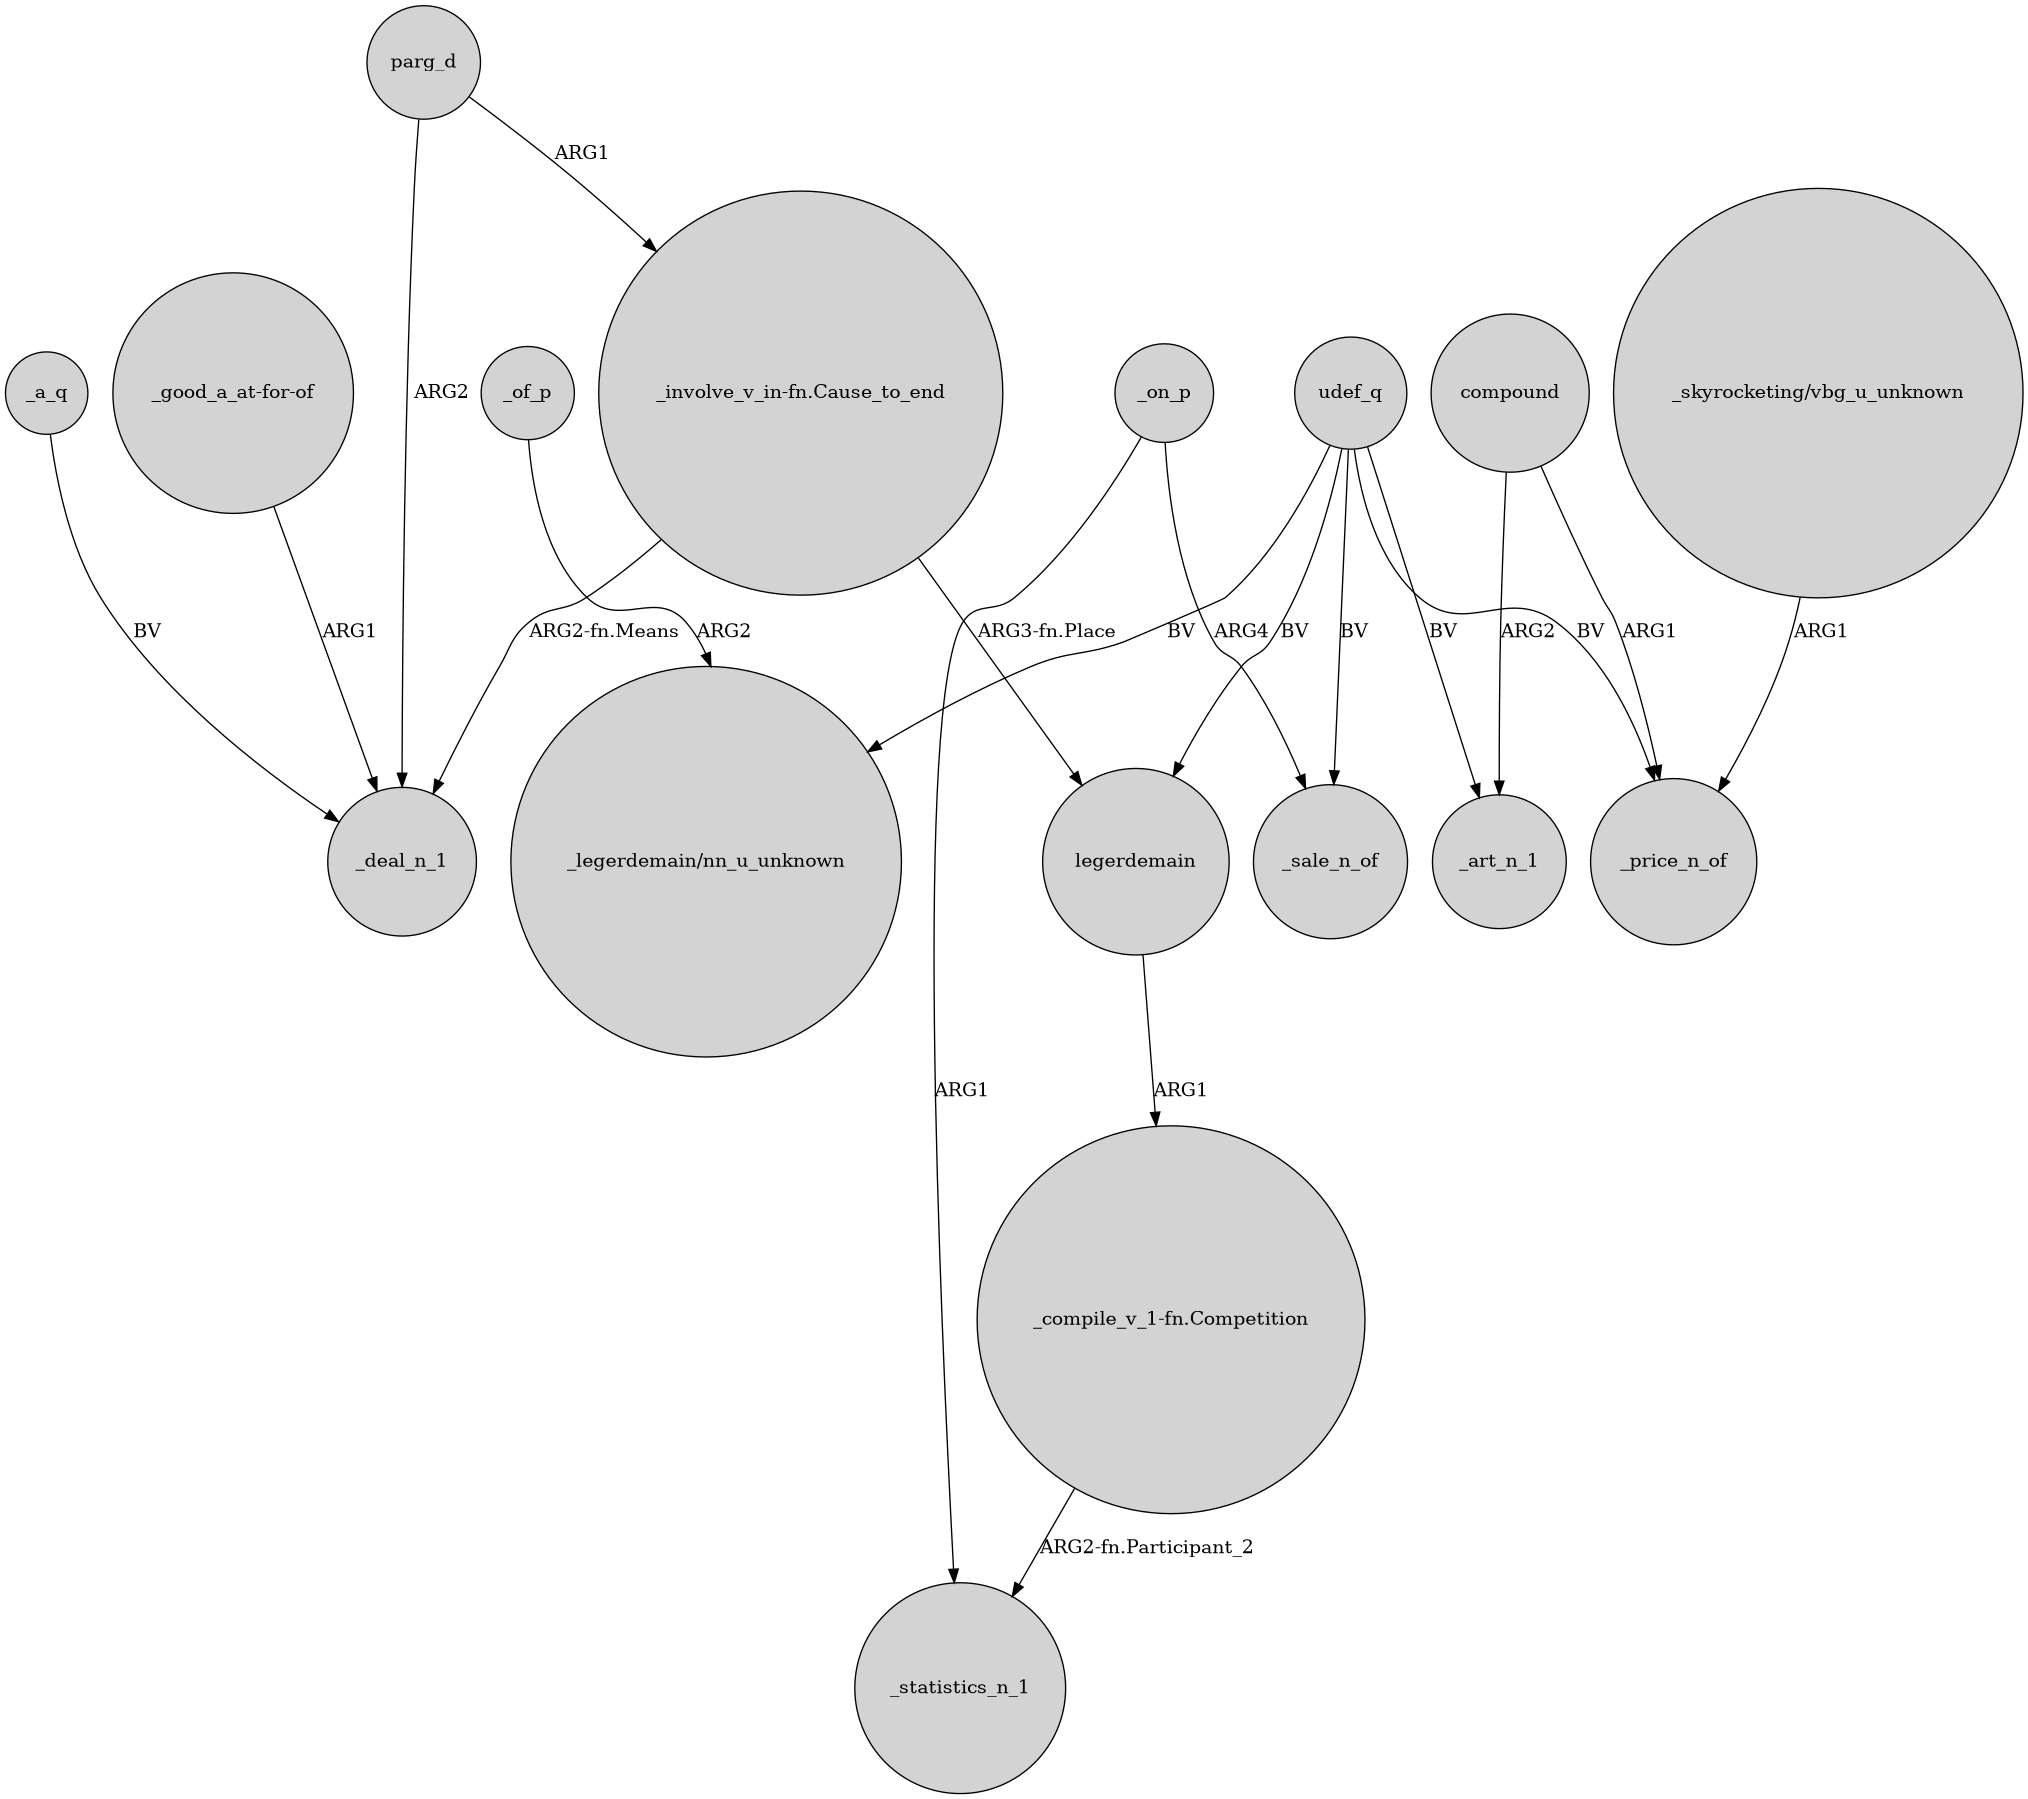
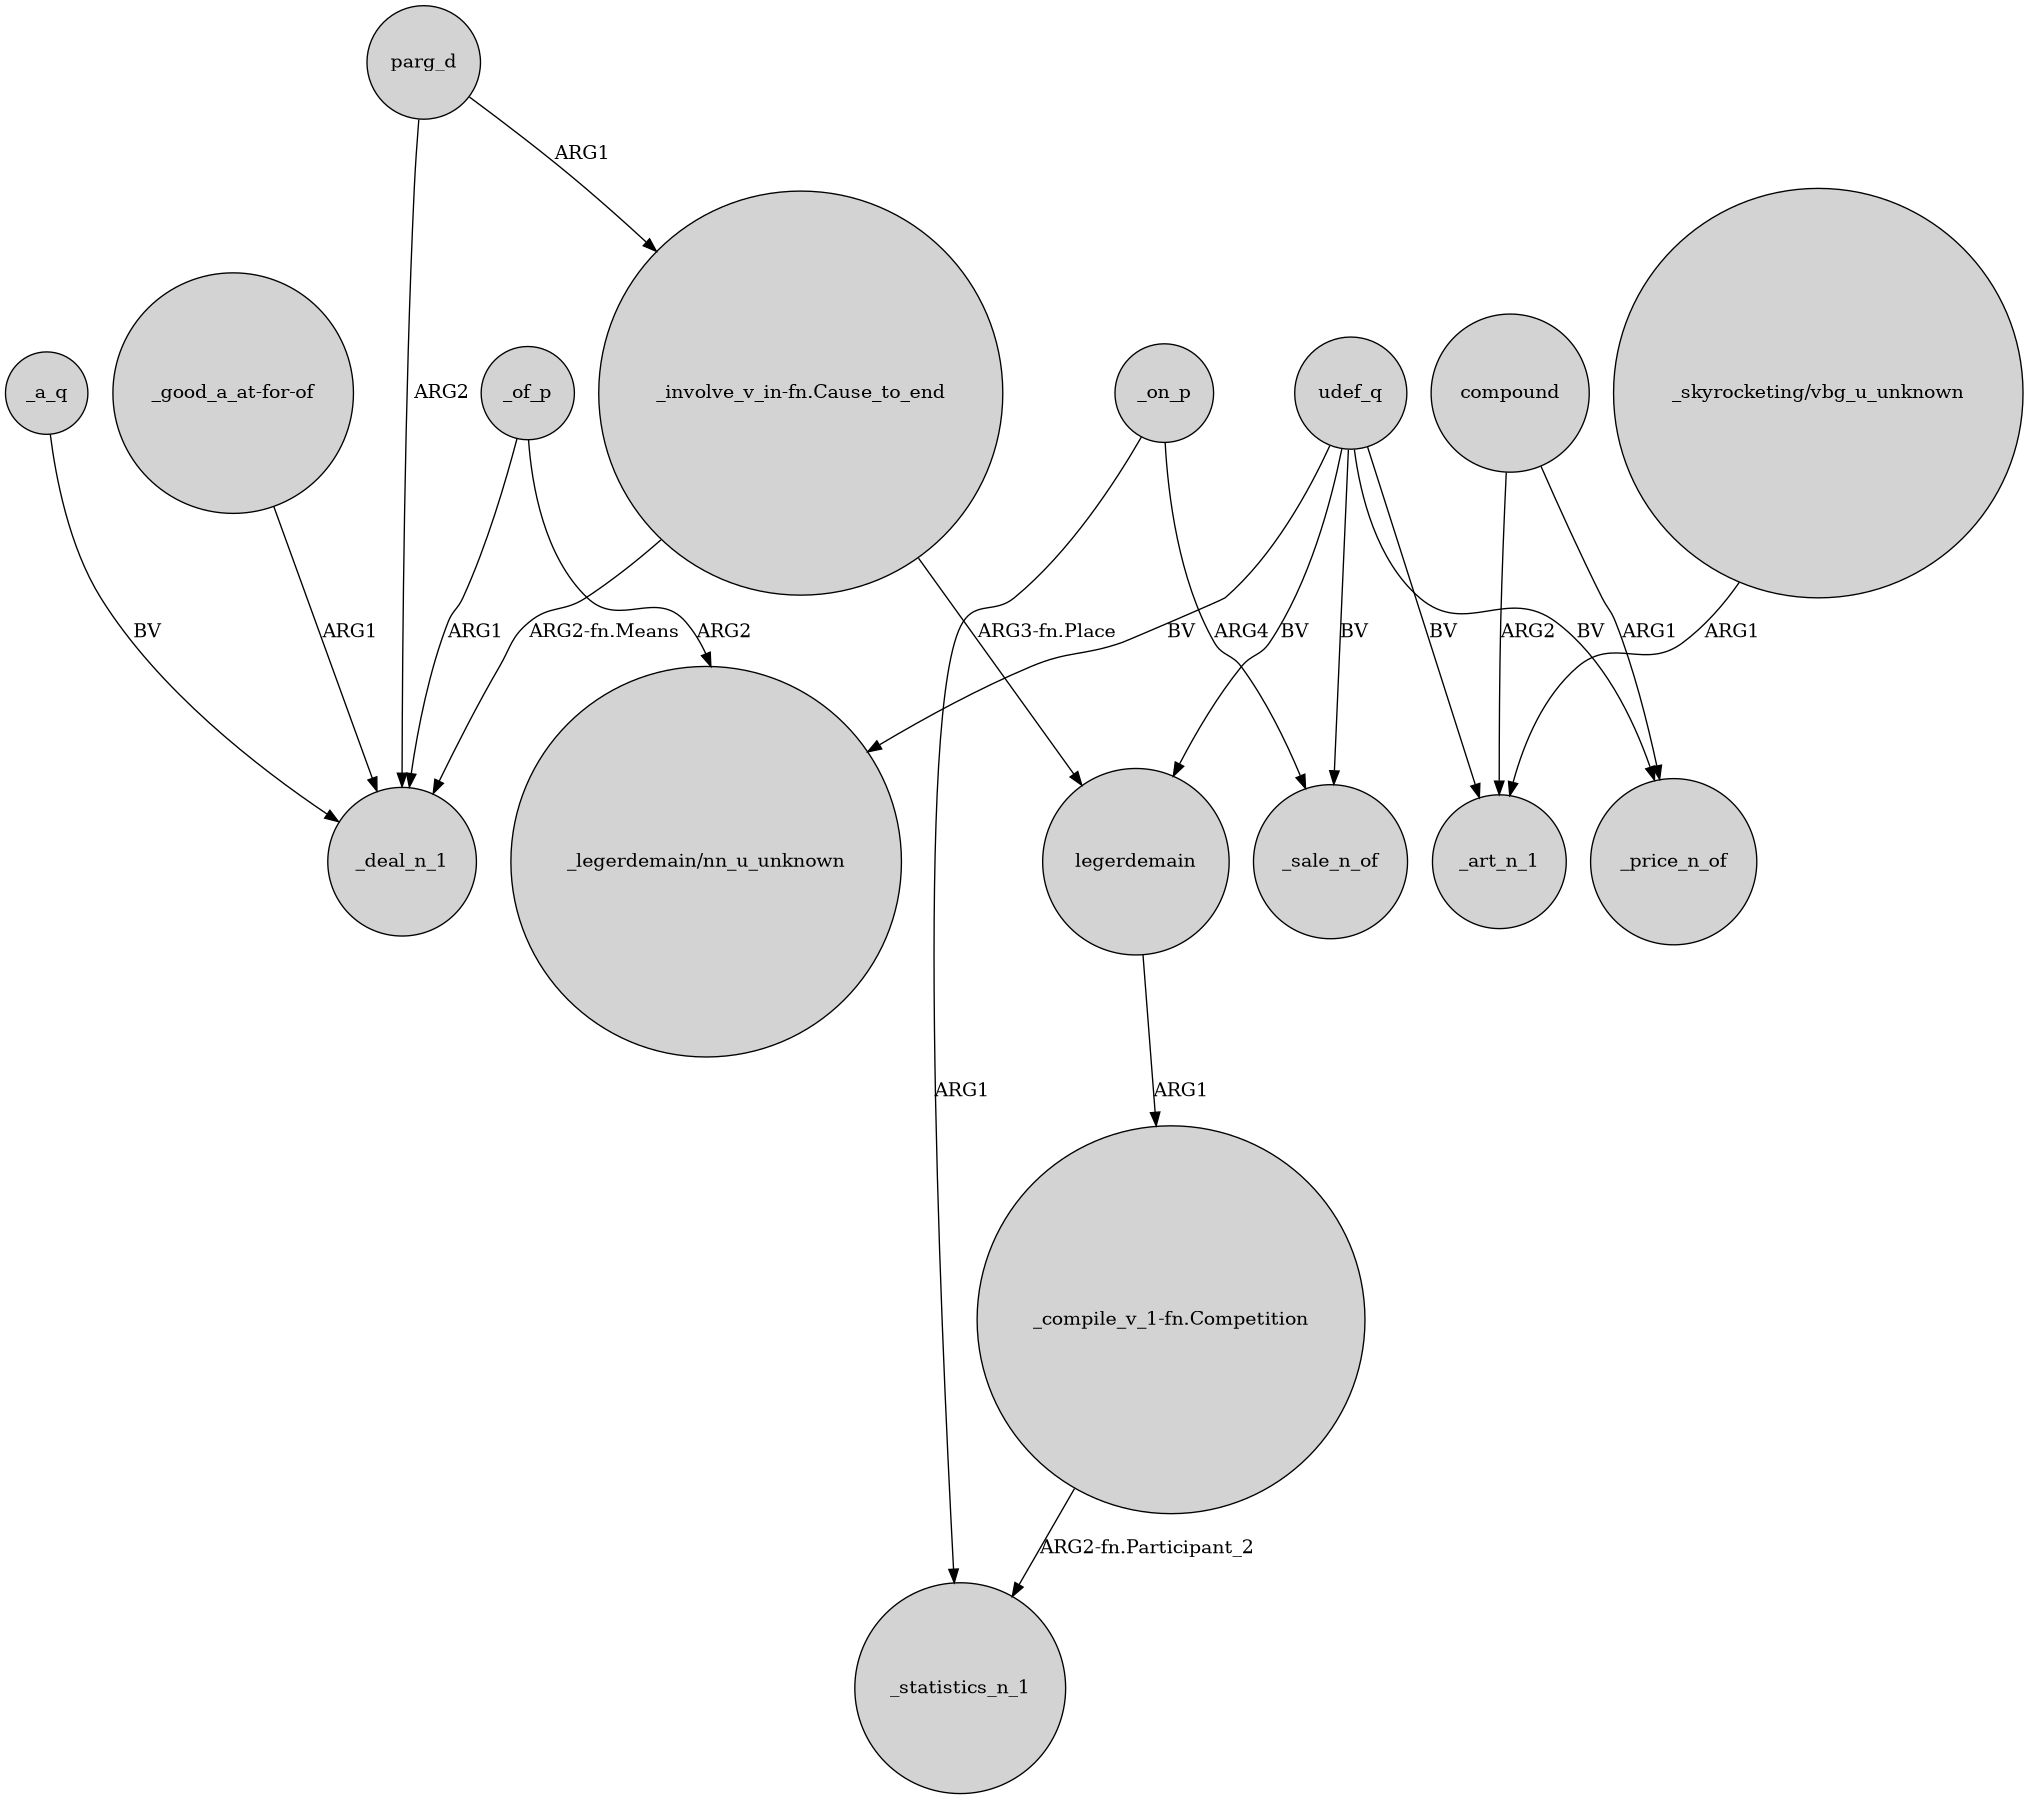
none -> (459, 605)
(1770, 691) -> (1604, 654)
